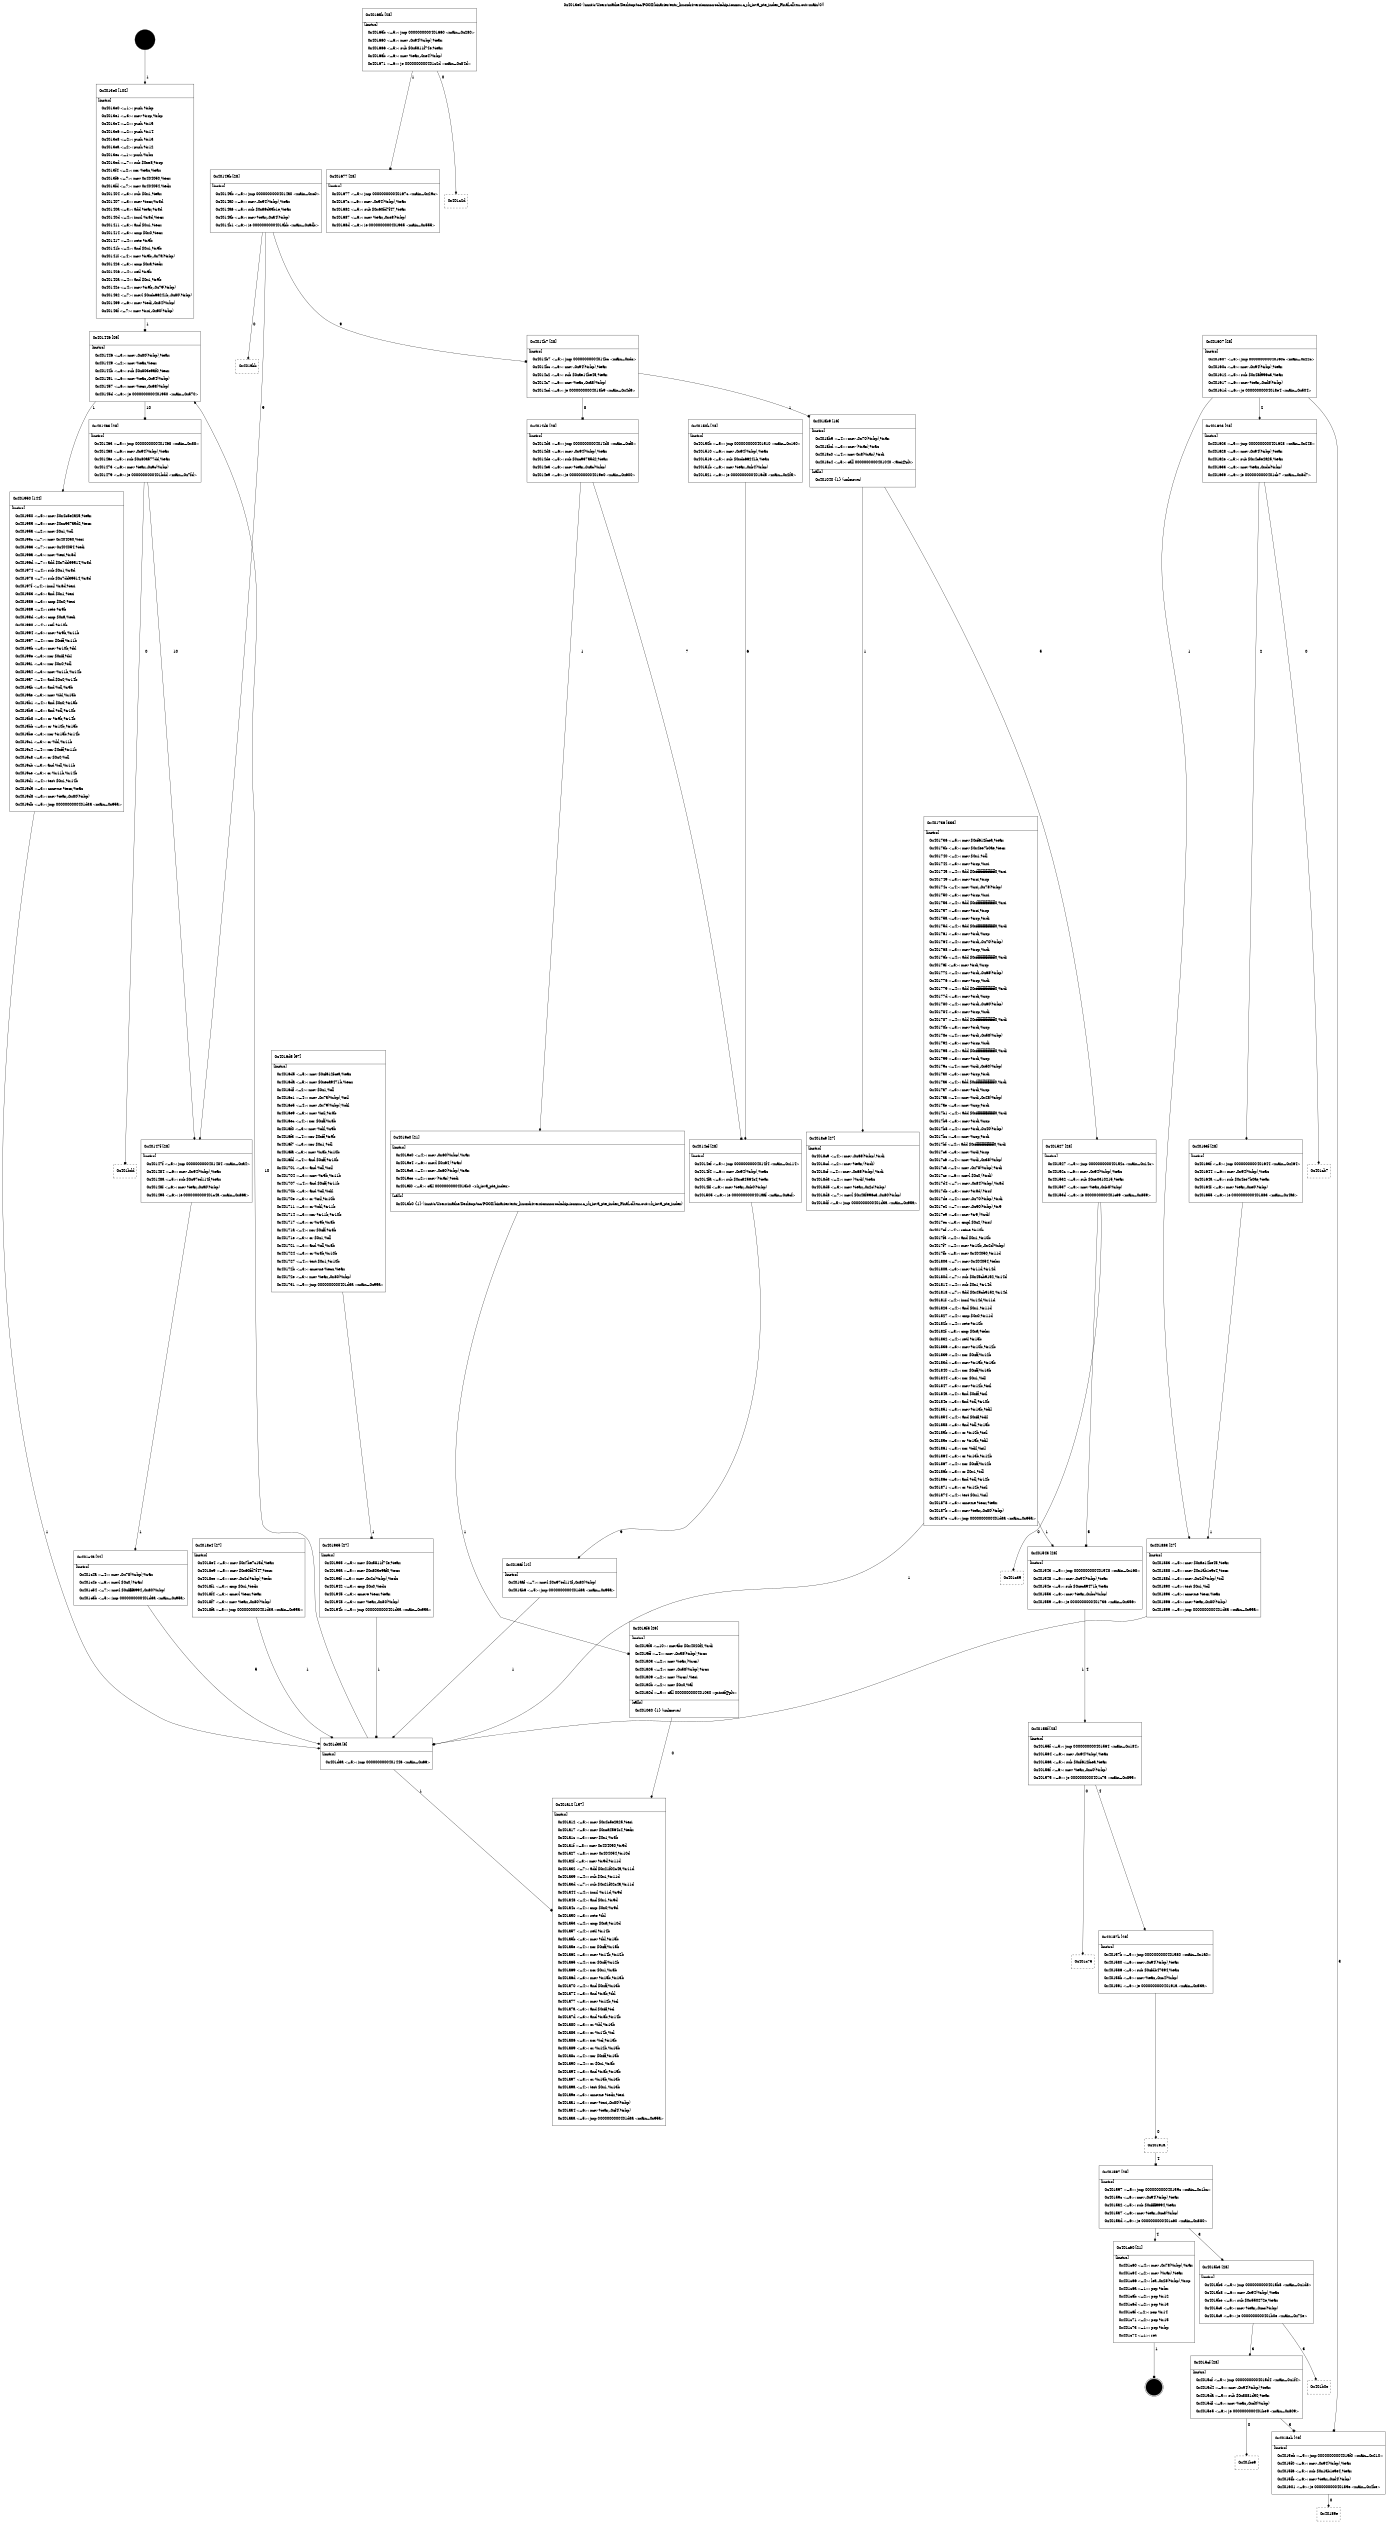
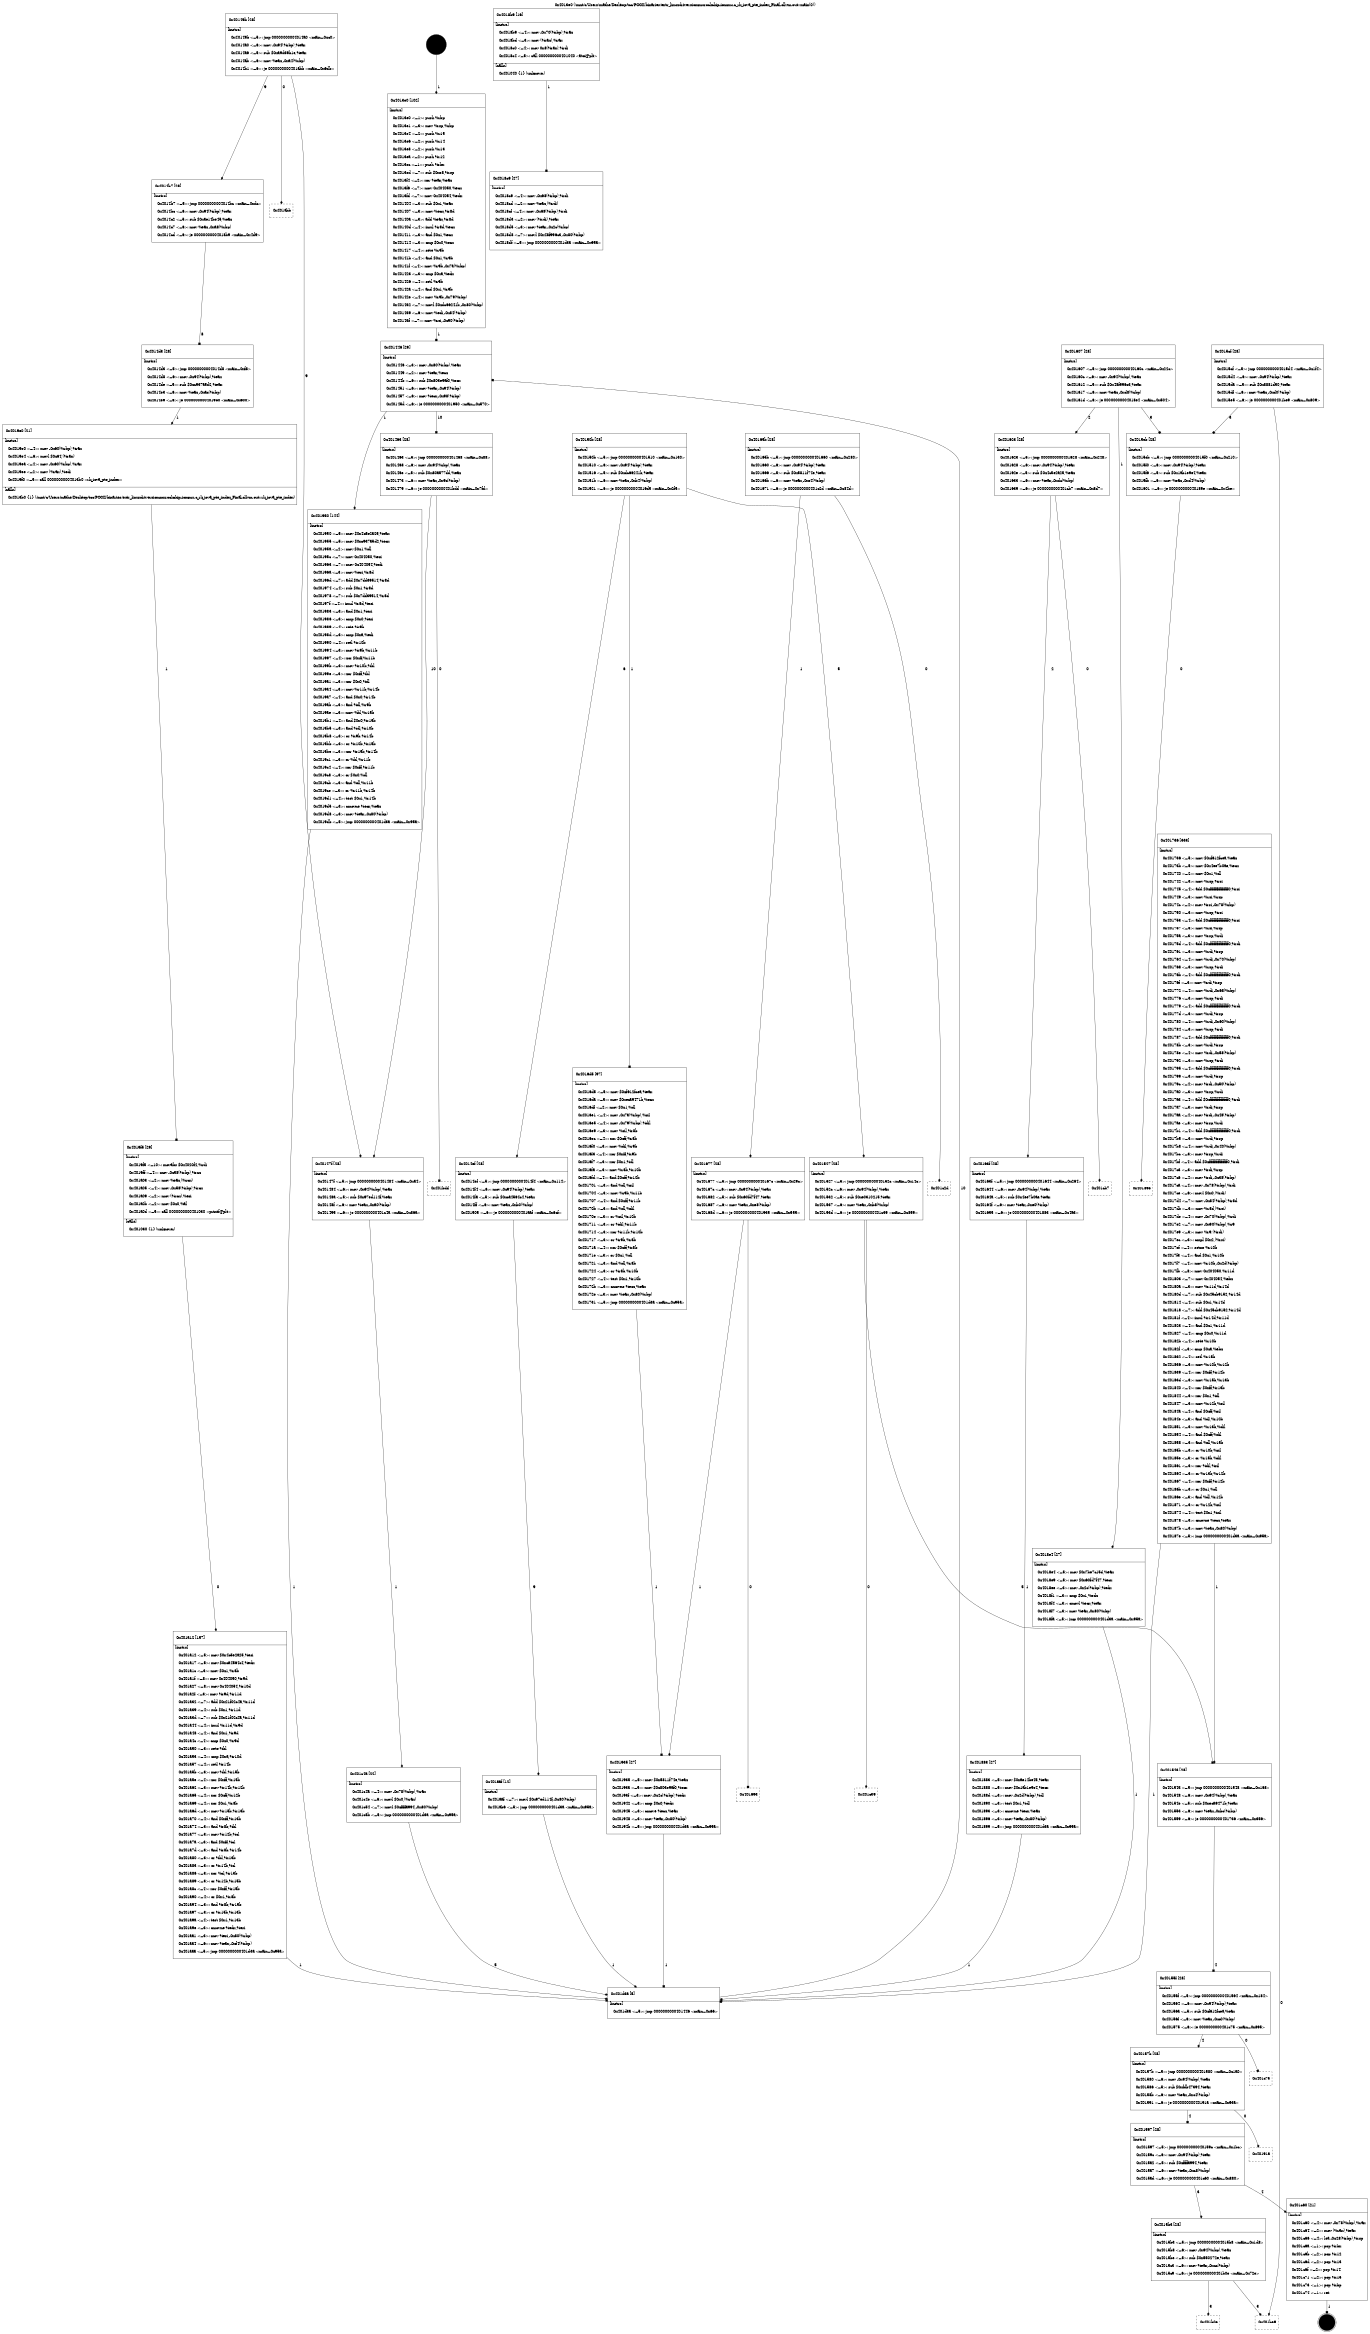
(402, 119) -> (775, 825)
(373, 338) -> (245, 126)
(724, 390) -> none
none -> (630, 781)
(1034, 798) -> (833, 772)
(685, 806) -> none
(863, 808) -> (546, 125)
(1181, 962) -> (1122, 977)
(255, 1089) -> (960, 1068)
none -> (707, 1486)
(668, 1605) -> (1137, 1960)
(1085, 1664) -> (1214, 1898)
none -> (748, 1795)
(472, 1839) -> (443, 1990)
(1084, 1868) -> (1249, 2051)
(1156, 2158) -> (1188, 2115)
(1252, 2338) -> (1246, 2297)
